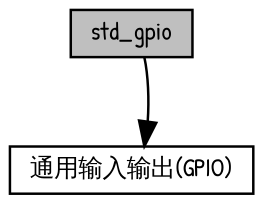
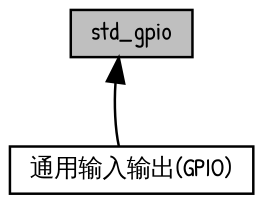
(148, 89) -> (115, 115)
